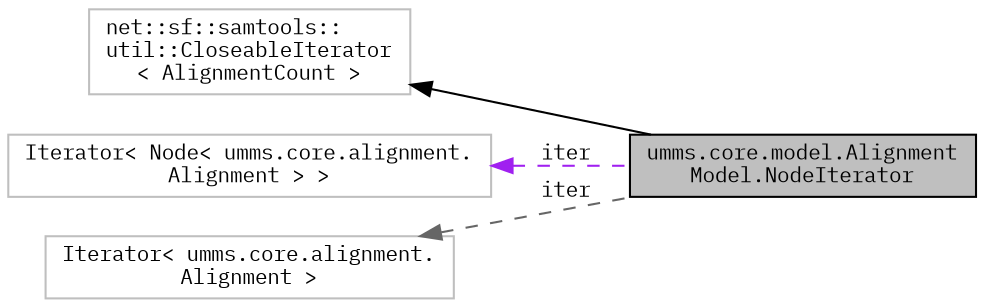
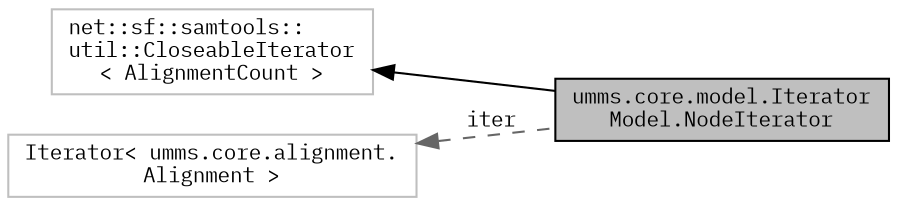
(250, 166) -> none
(803, 166) -> (722, 110)
